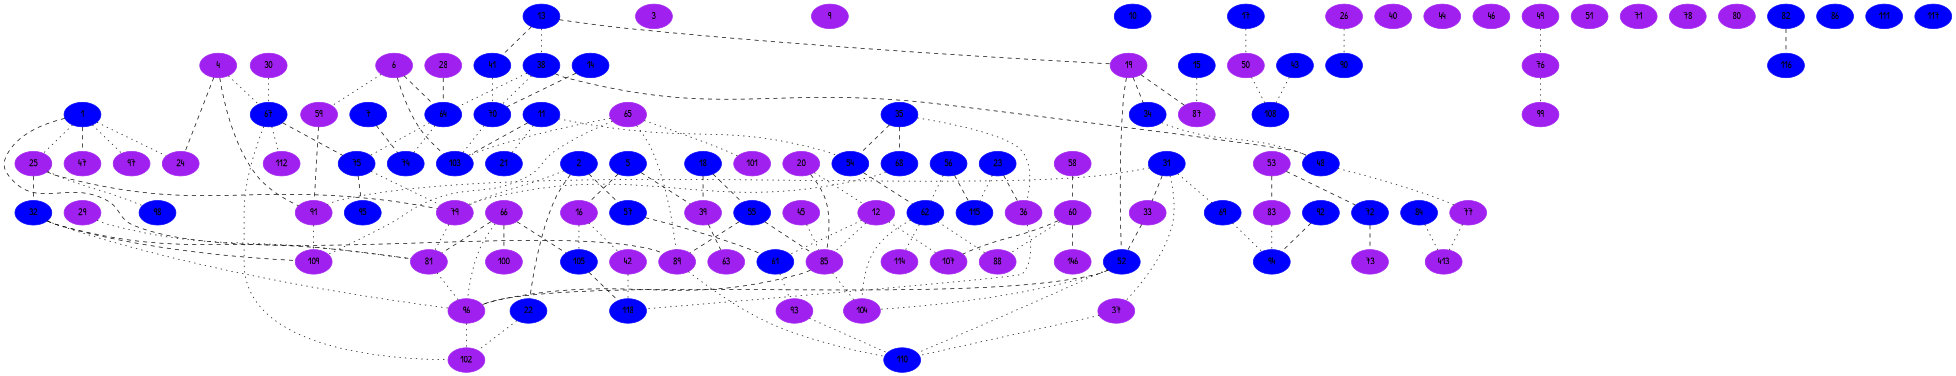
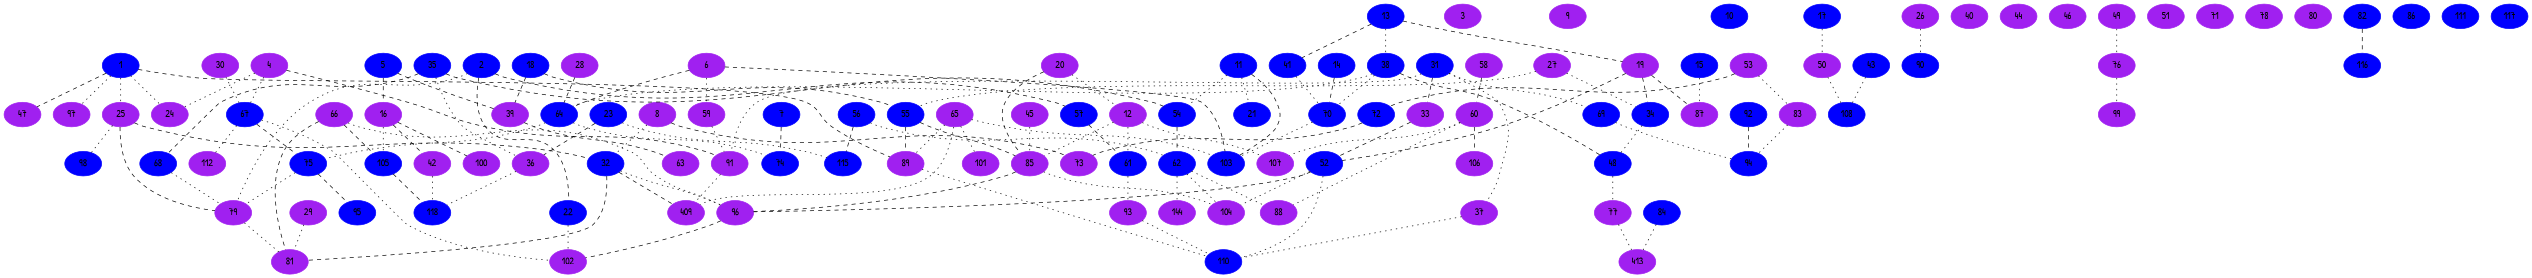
none -> (1552, 65)
(199, 114) -> (220, 90)
none -> (657, 115)
(316, 164) -> (718, 139)
(1272, 188) -> (1773, 90)
(504, 237) -> (417, 132)
(603, 237) -> (408, 139)
(1011, 237) -> (1388, 138)
(314, 262) -> (686, 213)
(899, 262) -> (1177, 213)
(1073, 262) -> (1474, 164)
(448, 286) -> none
(466, 336) -> (654, 242)
